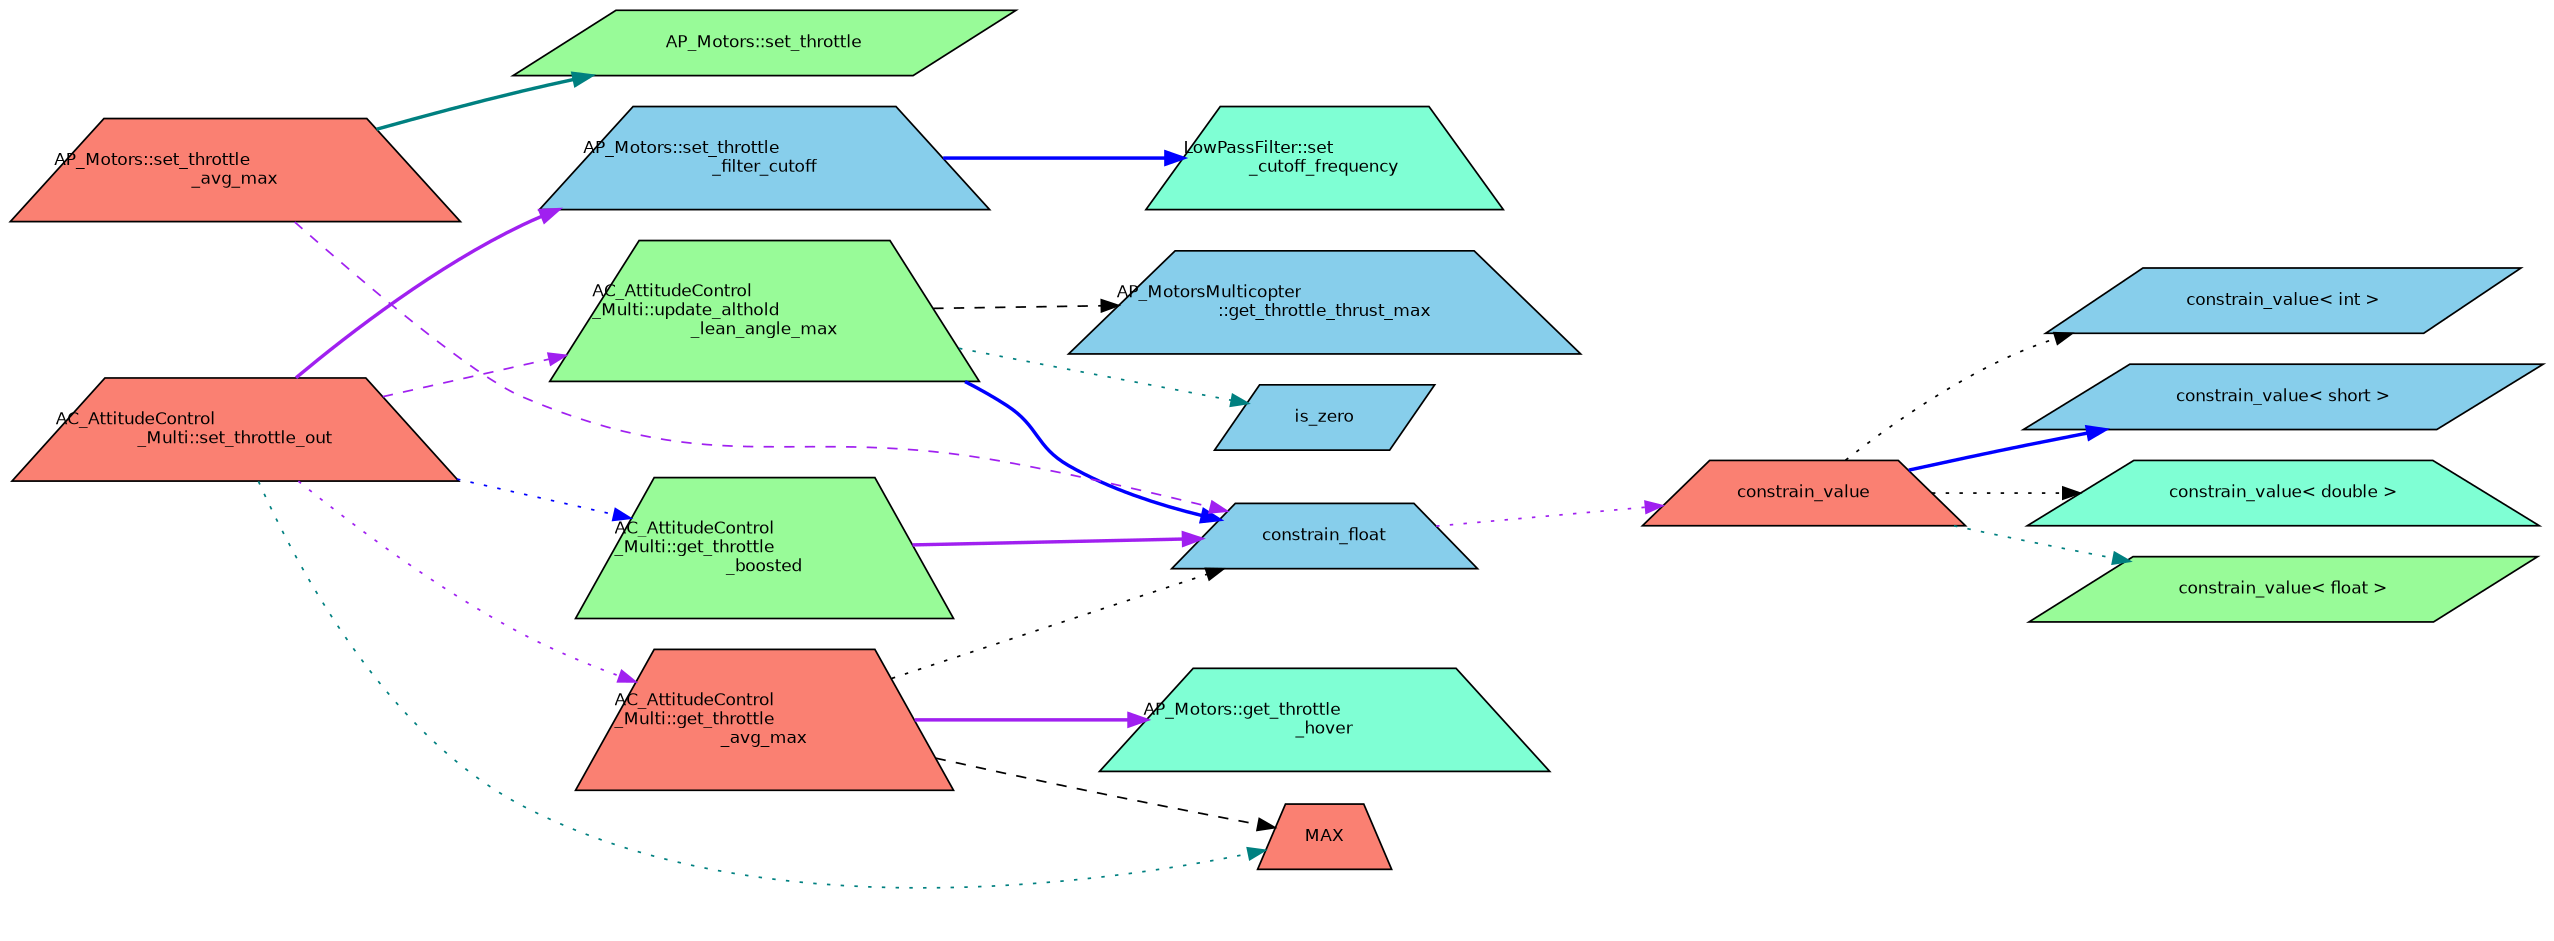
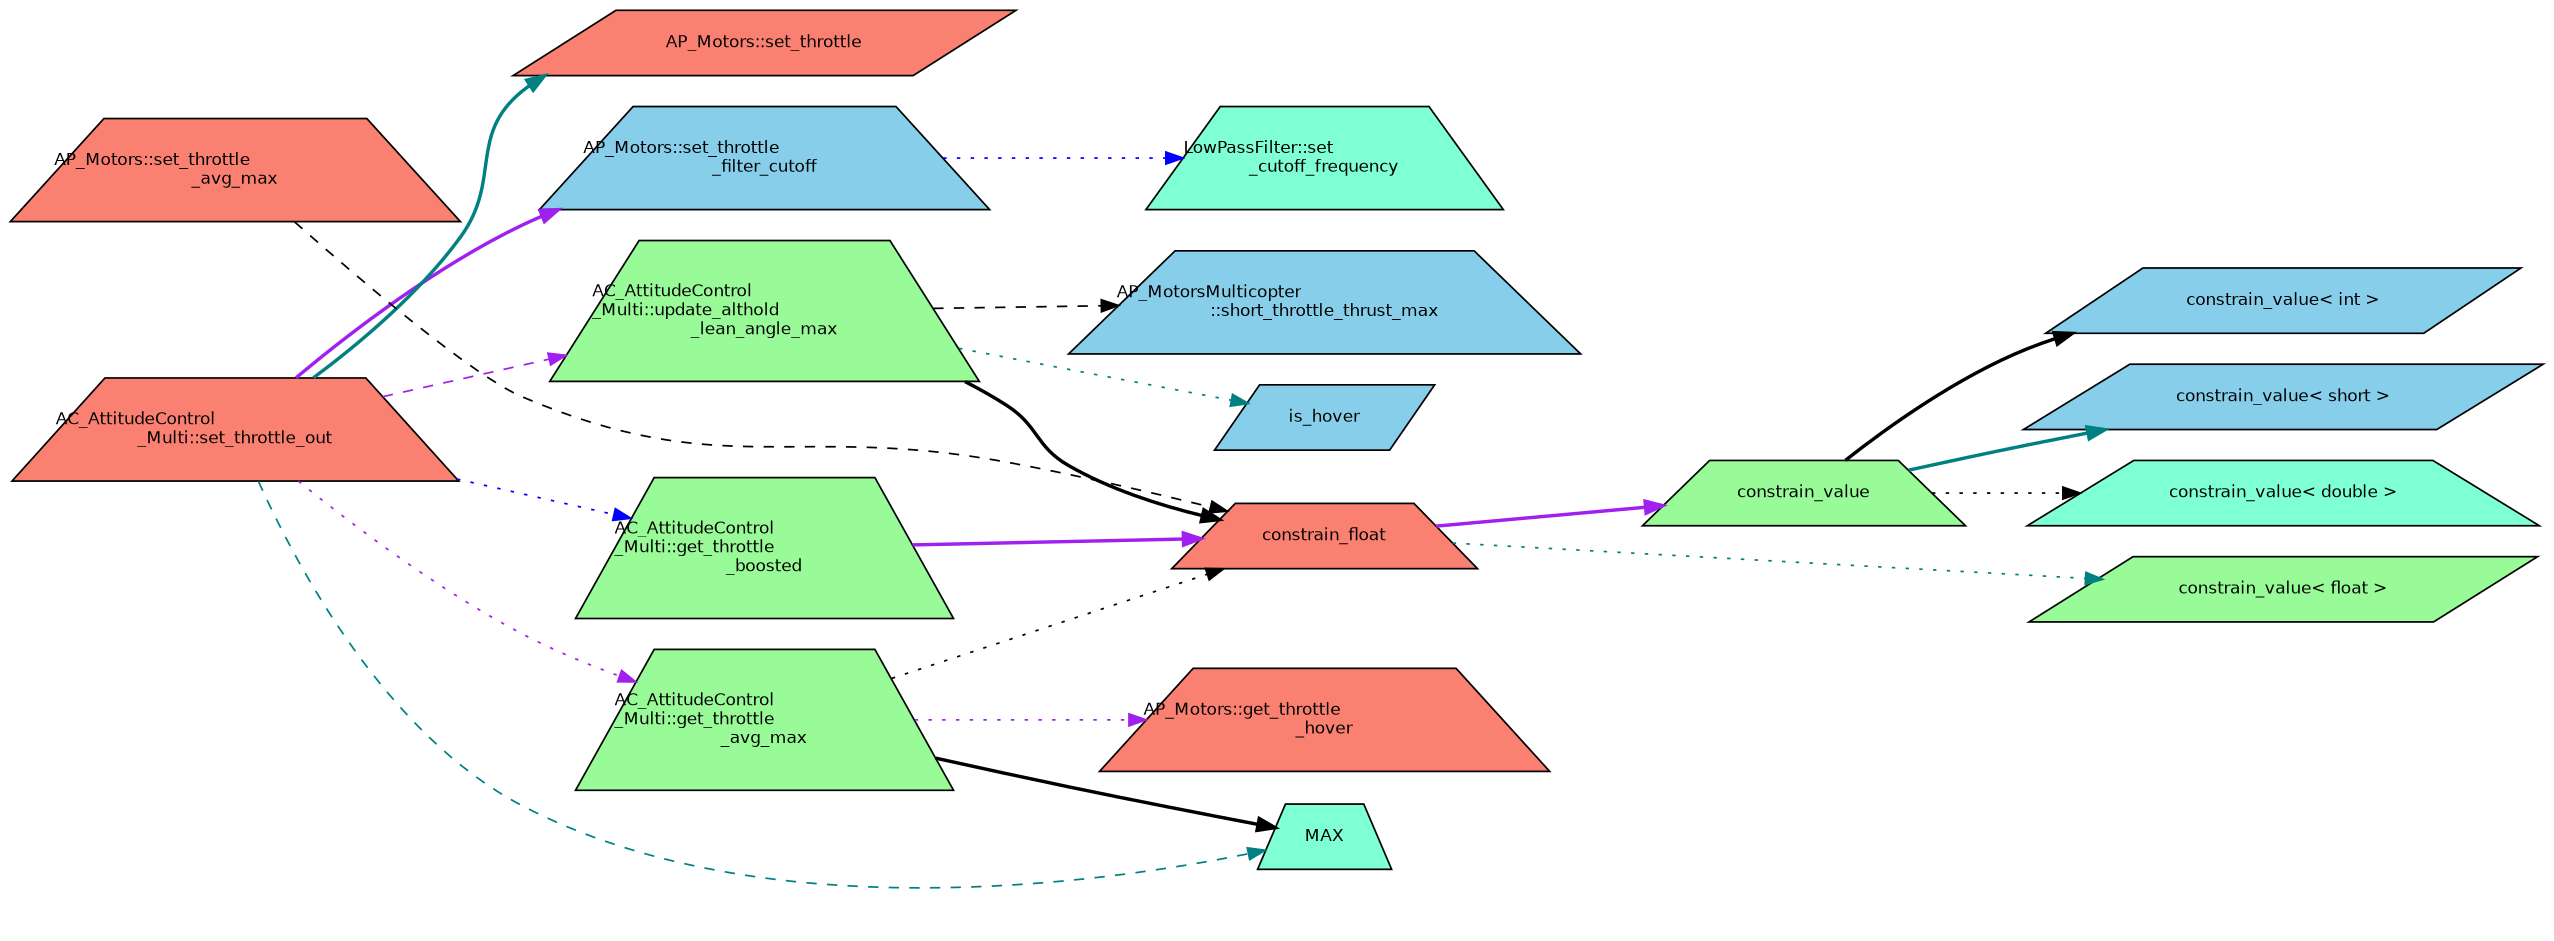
(765, 43) -> (765, 43)
(475, 103) -> (450, 250)
(1054, 158) -> (1054, 158)
(1325, 302) -> (1325, 302)
(1946, 391) -> (1946, 391)
(1325, 417) -> (1325, 417)
(722, 445) -> (722, 445)
(1998, 451) -> (1998, 451)
(1060, 460) -> (1060, 460)
(1804, 493) -> (1804, 493)
(1541, 517) -> (1541, 517)
(1325, 536) -> (1325, 536)
(2033, 542) -> (1769, 561)
(765, 720) -> (765, 720)
(1022, 720) -> (1022, 720)
(1325, 720) -> (1325, 720)
(1096, 793) -> (1096, 793)
(1325, 837) -> (1325, 837)
(670, 859) -> (670, 859)
